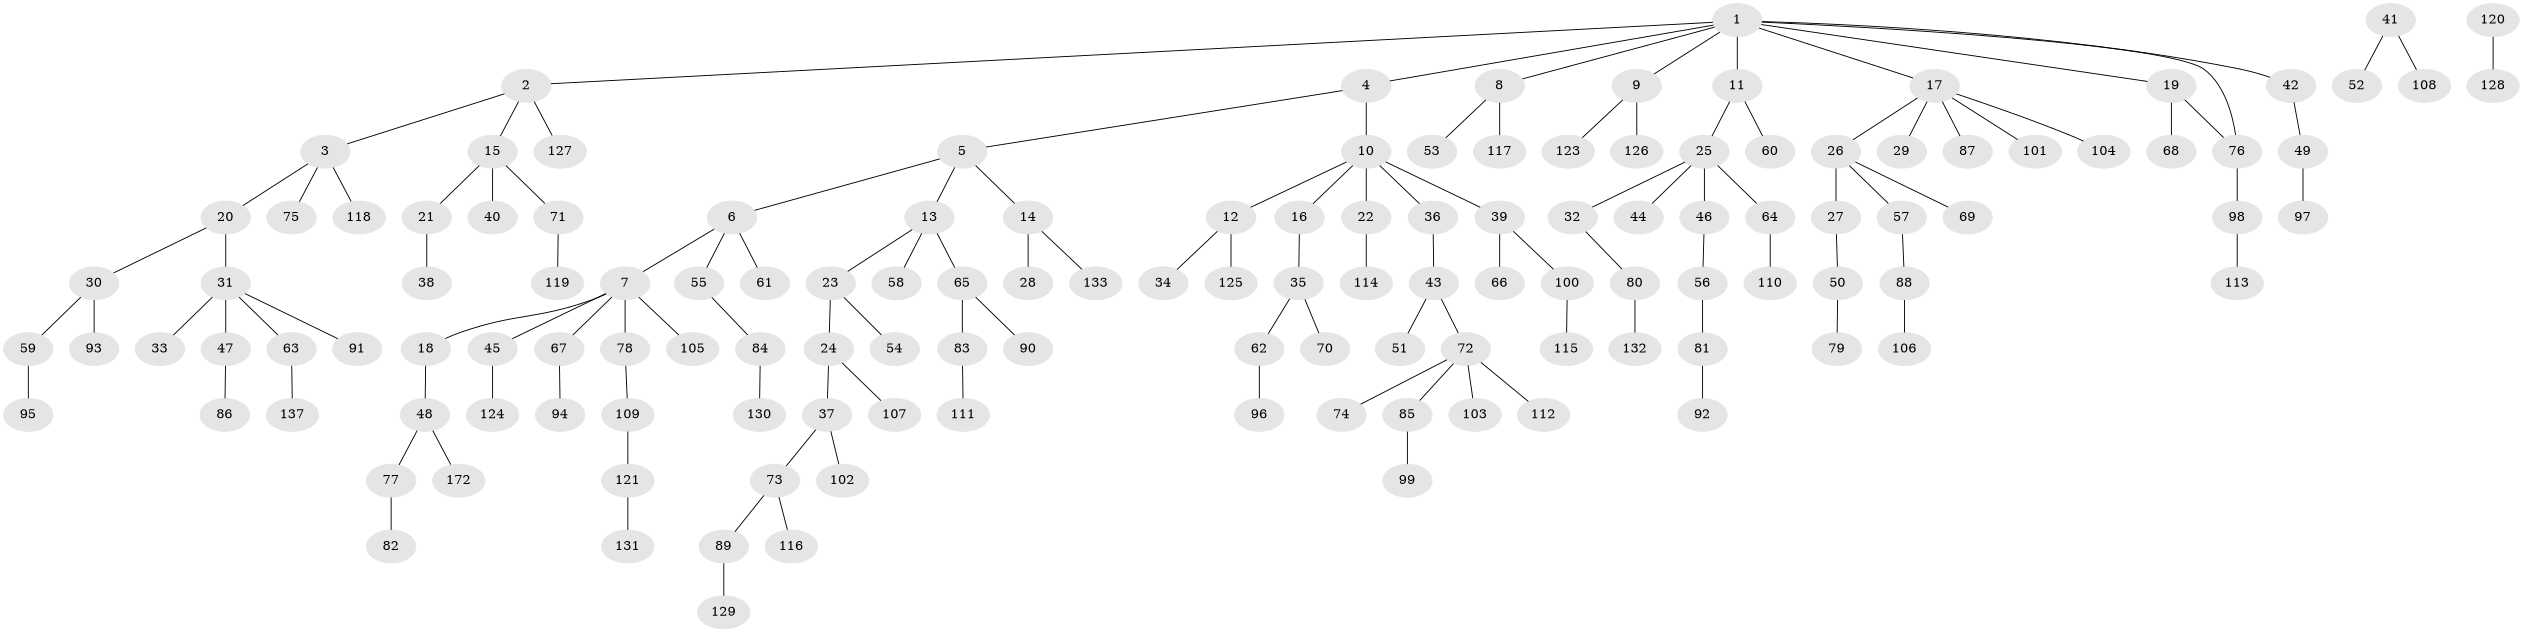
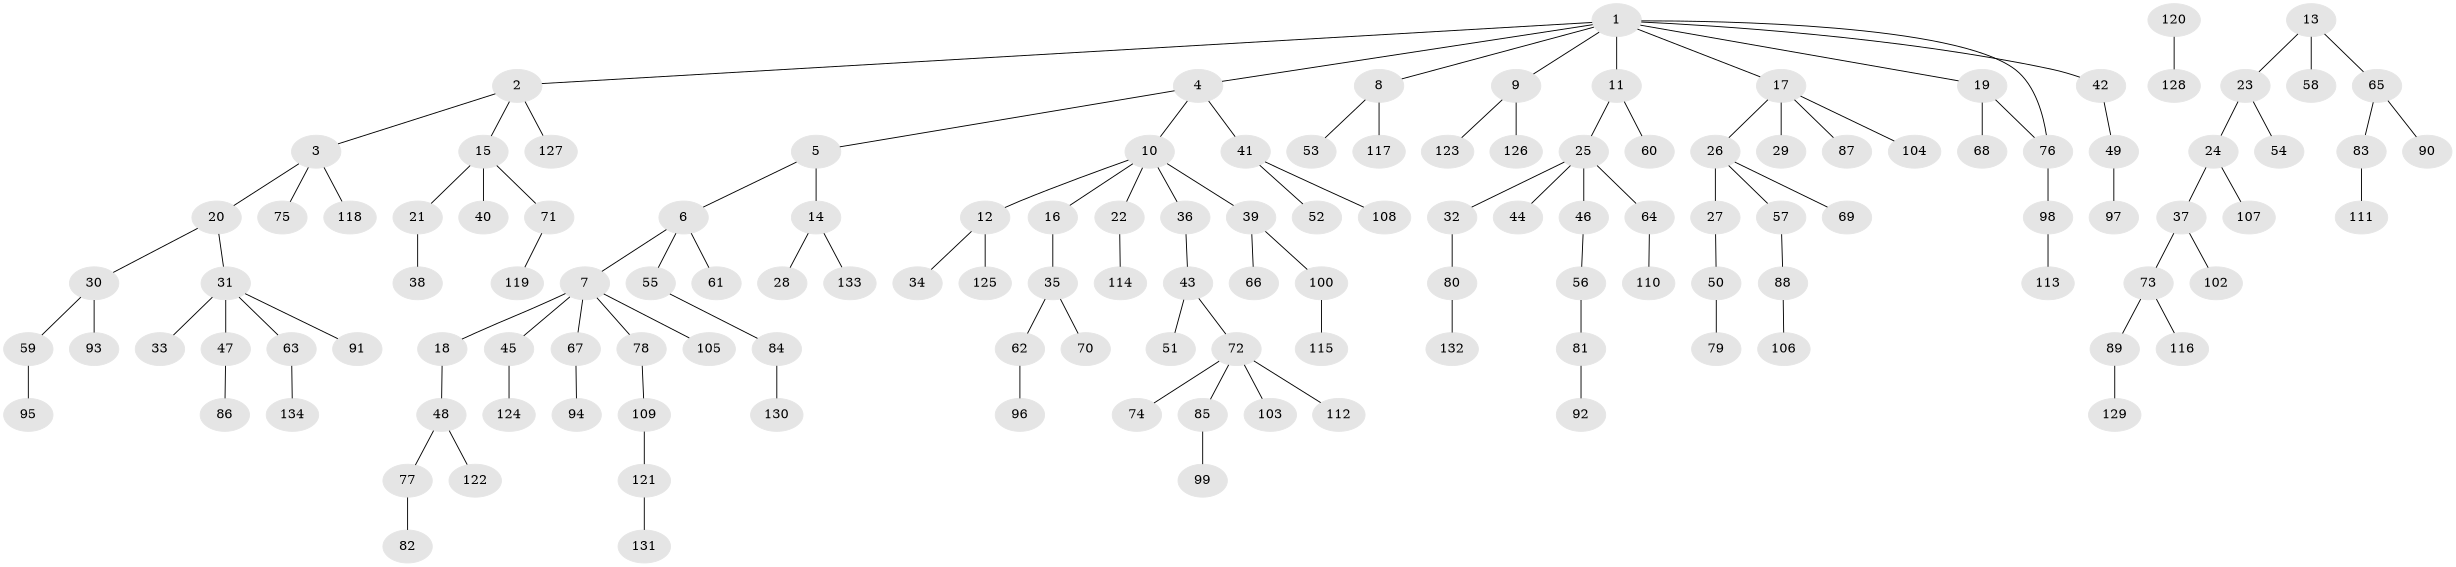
none -> (1222, 119)
(2035, 152) -> none
(946, 185) -> none
(292, 415) -> (292, 415)
(459, 481) -> (475, 481)
